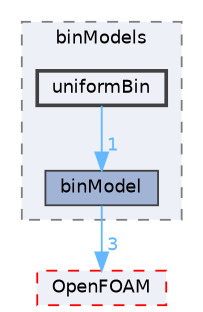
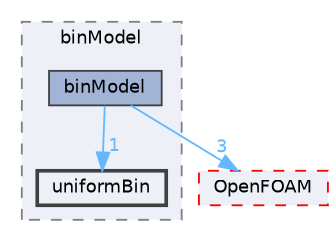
(102, 39) -> (102, 39)
(102, 129) -> (104, 129)
